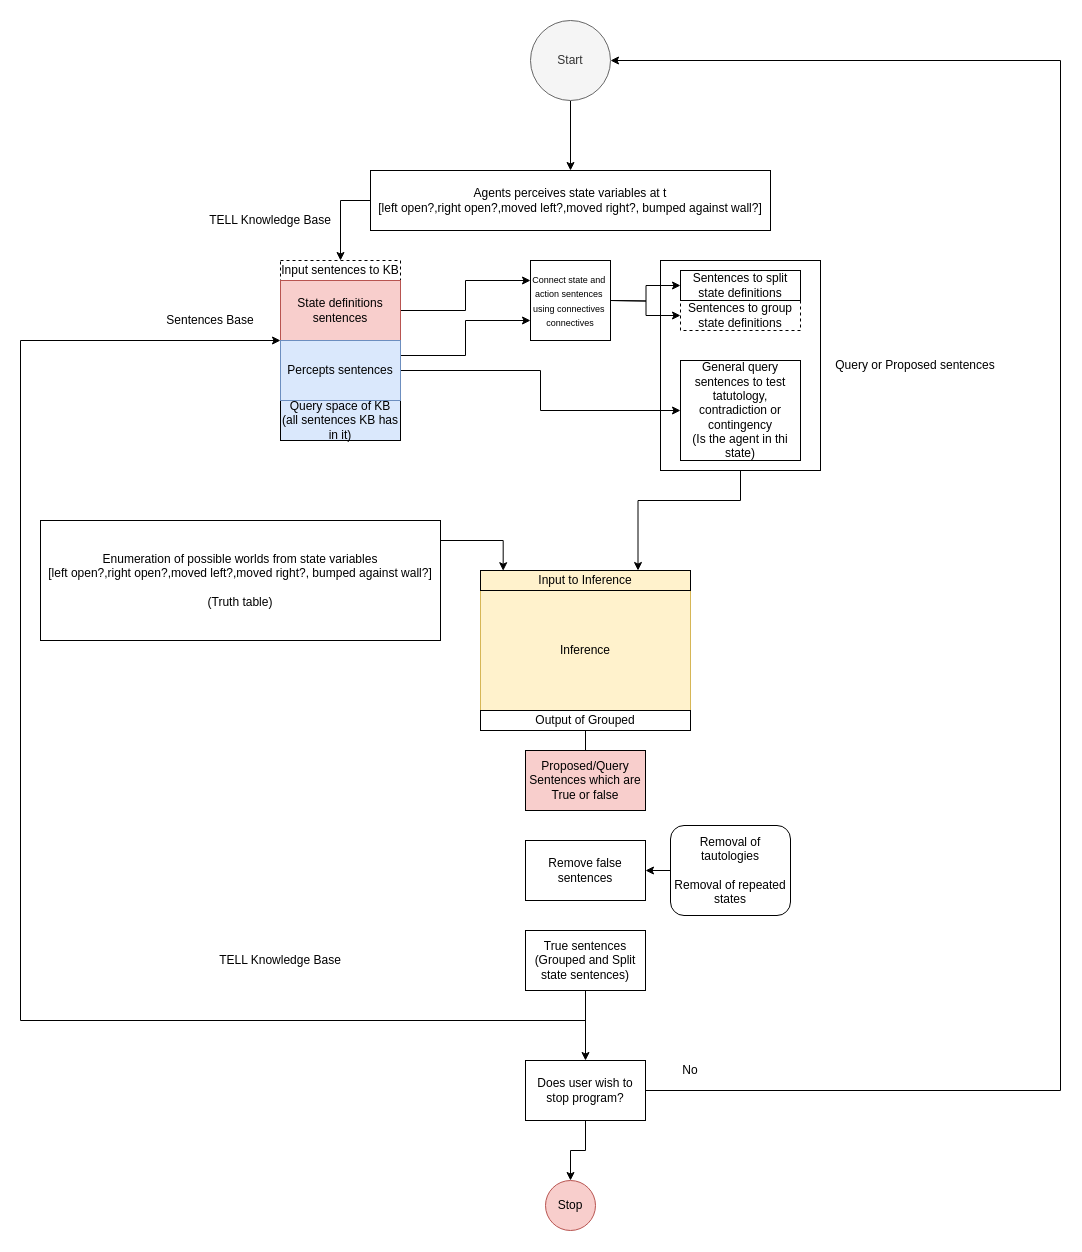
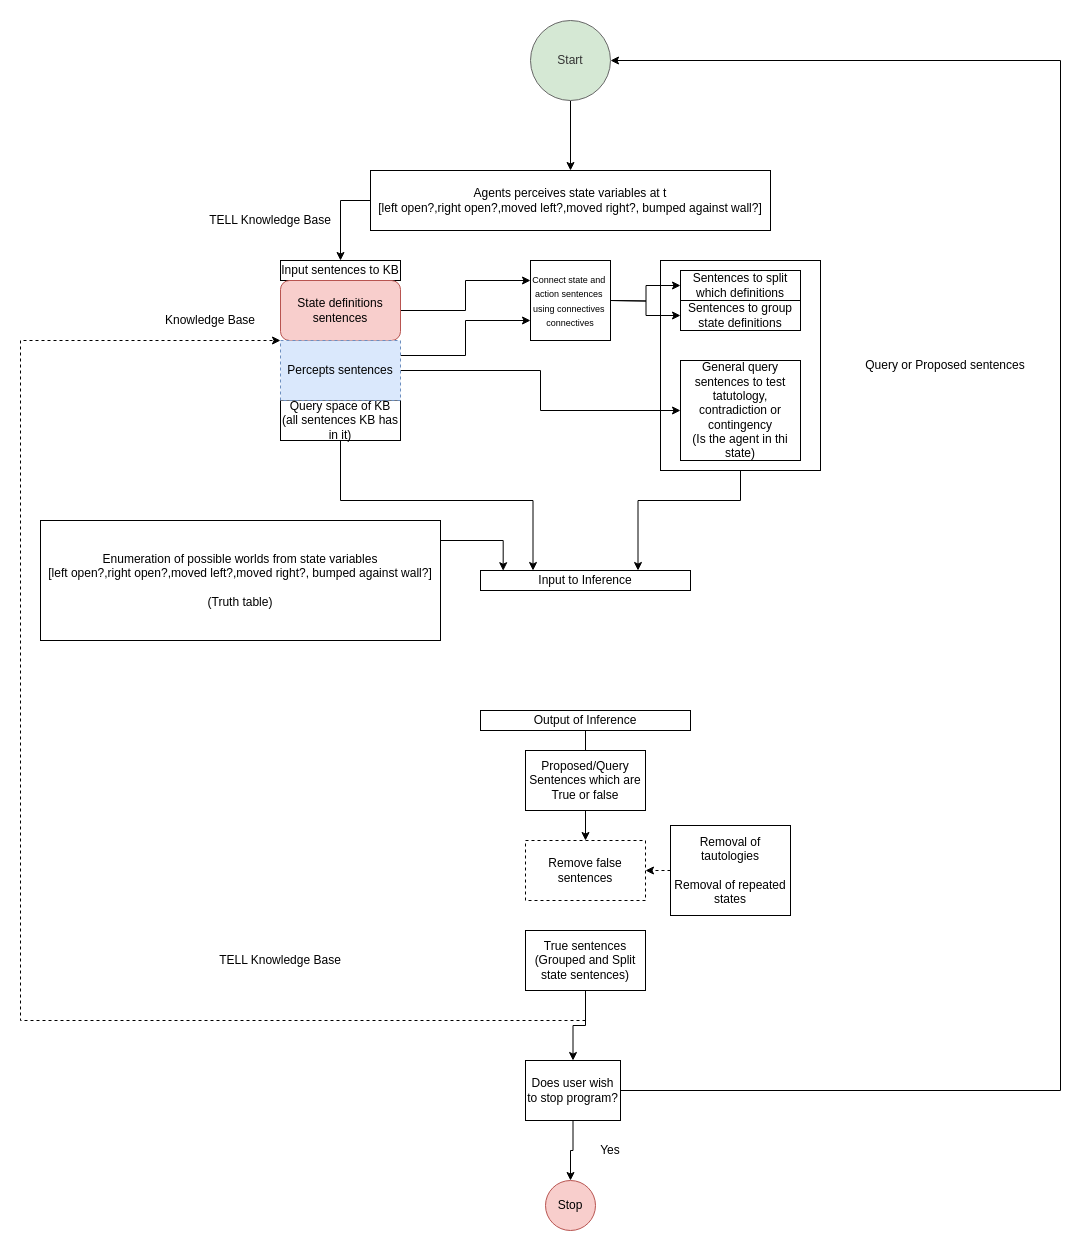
(571, 61) -> (571, 61)
(341, 271) -> (341, 271)
(741, 286) -> (741, 286)
(341, 311) -> (341, 311)
(741, 316) -> (741, 316)
(211, 321) -> (211, 321)
(916, 366) -> (946, 366)
(341, 371) -> (341, 371)
(341, 421) -> (341, 421)
none -> (438, 501)
(586, 581) -> (586, 581)
(586, 651) -> none
(586, 721) -> (586, 721)
(586, 781) -> (586, 781)
none -> (586, 822)
(21, 836) -> (21, 836)
(586, 871) -> (586, 871)
(661, 871) -> (661, 871)
(731, 871) -> (731, 871)
(691, 1071) -> none
(586, 1091) -> (573, 1091)
none -> (611, 1151)
